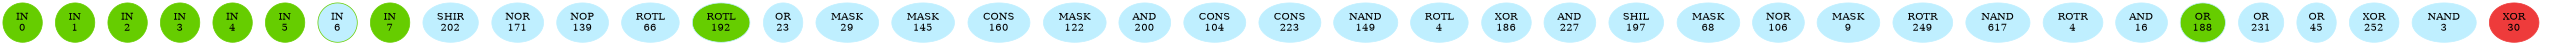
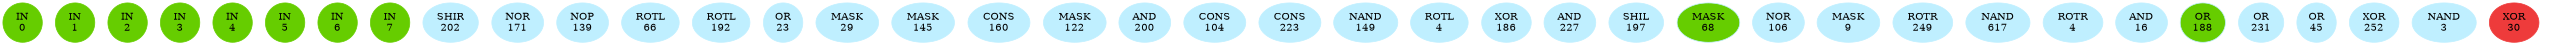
(338, 23) -> (338, 23)
(721, 23) -> (721, 23)
(1708, 23) -> (1708, 23)
